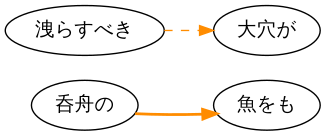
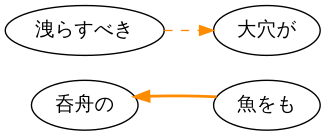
(169, 115) -> (183, 96)
